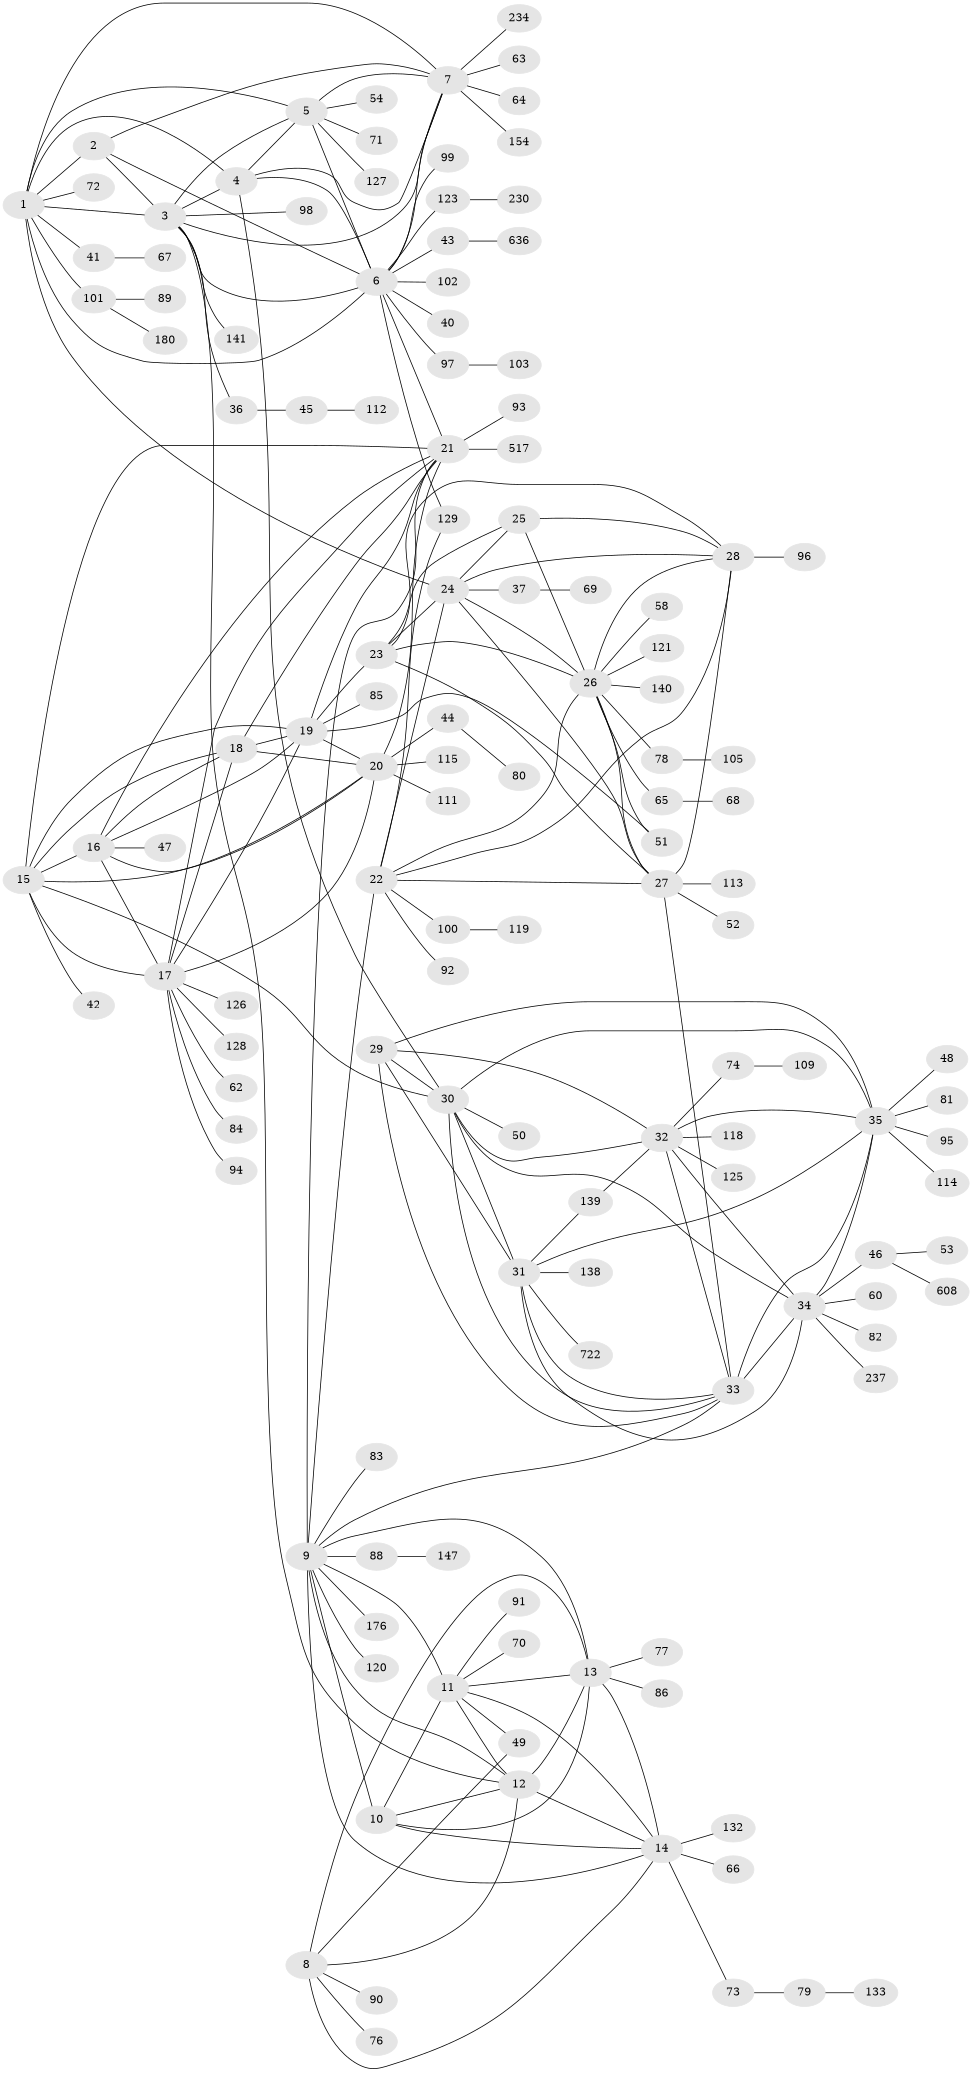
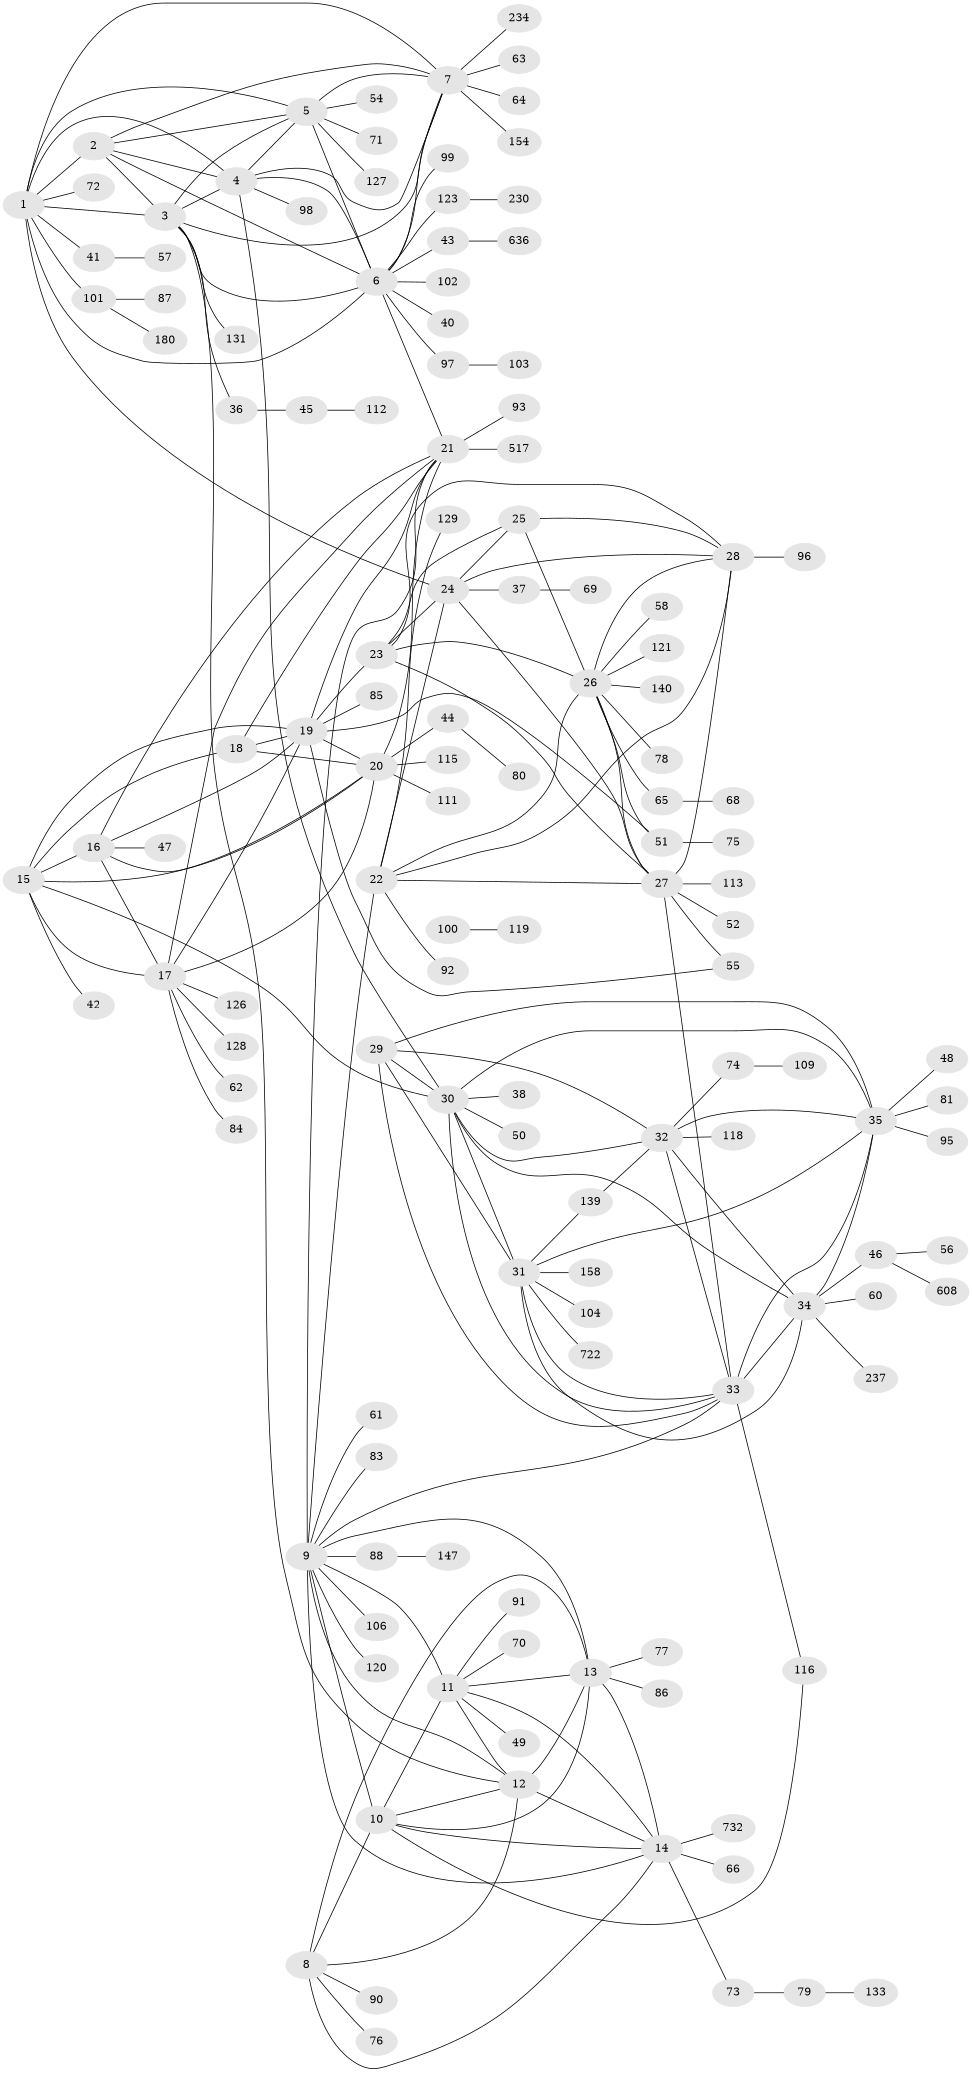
none -> (200, 129)
none -> (165, 164)
(248, 213) -> (271, 196)
(165, 258) -> (165, 258)
(165, 299) -> (165, 299)
(236, 340) -> (236, 340)
(406, 402) -> none
(100, 514) -> none
(524, 632) -> none
(733, 760) -> none
(159, 791) -> none
none -> (733, 843)
(202, 858) -> none
(412, 905) -> none
none -> (733, 967)
none -> (519, 1095)
(236, 1171) -> none
(733, 1178) -> none
(947, 1183) -> none
(947, 1250) -> (947, 1250)
(591, 1273) -> (591, 1273)
none -> (591, 1314)
(876, 1338) -> none
none -> (377, 1416)
(377, 1627) -> (377, 1627)
none -> (805, 1671)
(733, 1828) -> (733, 1828)
(412, 1853) -> (342, 1892)
